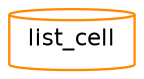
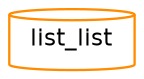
(72, 40) -> (72, 40)
